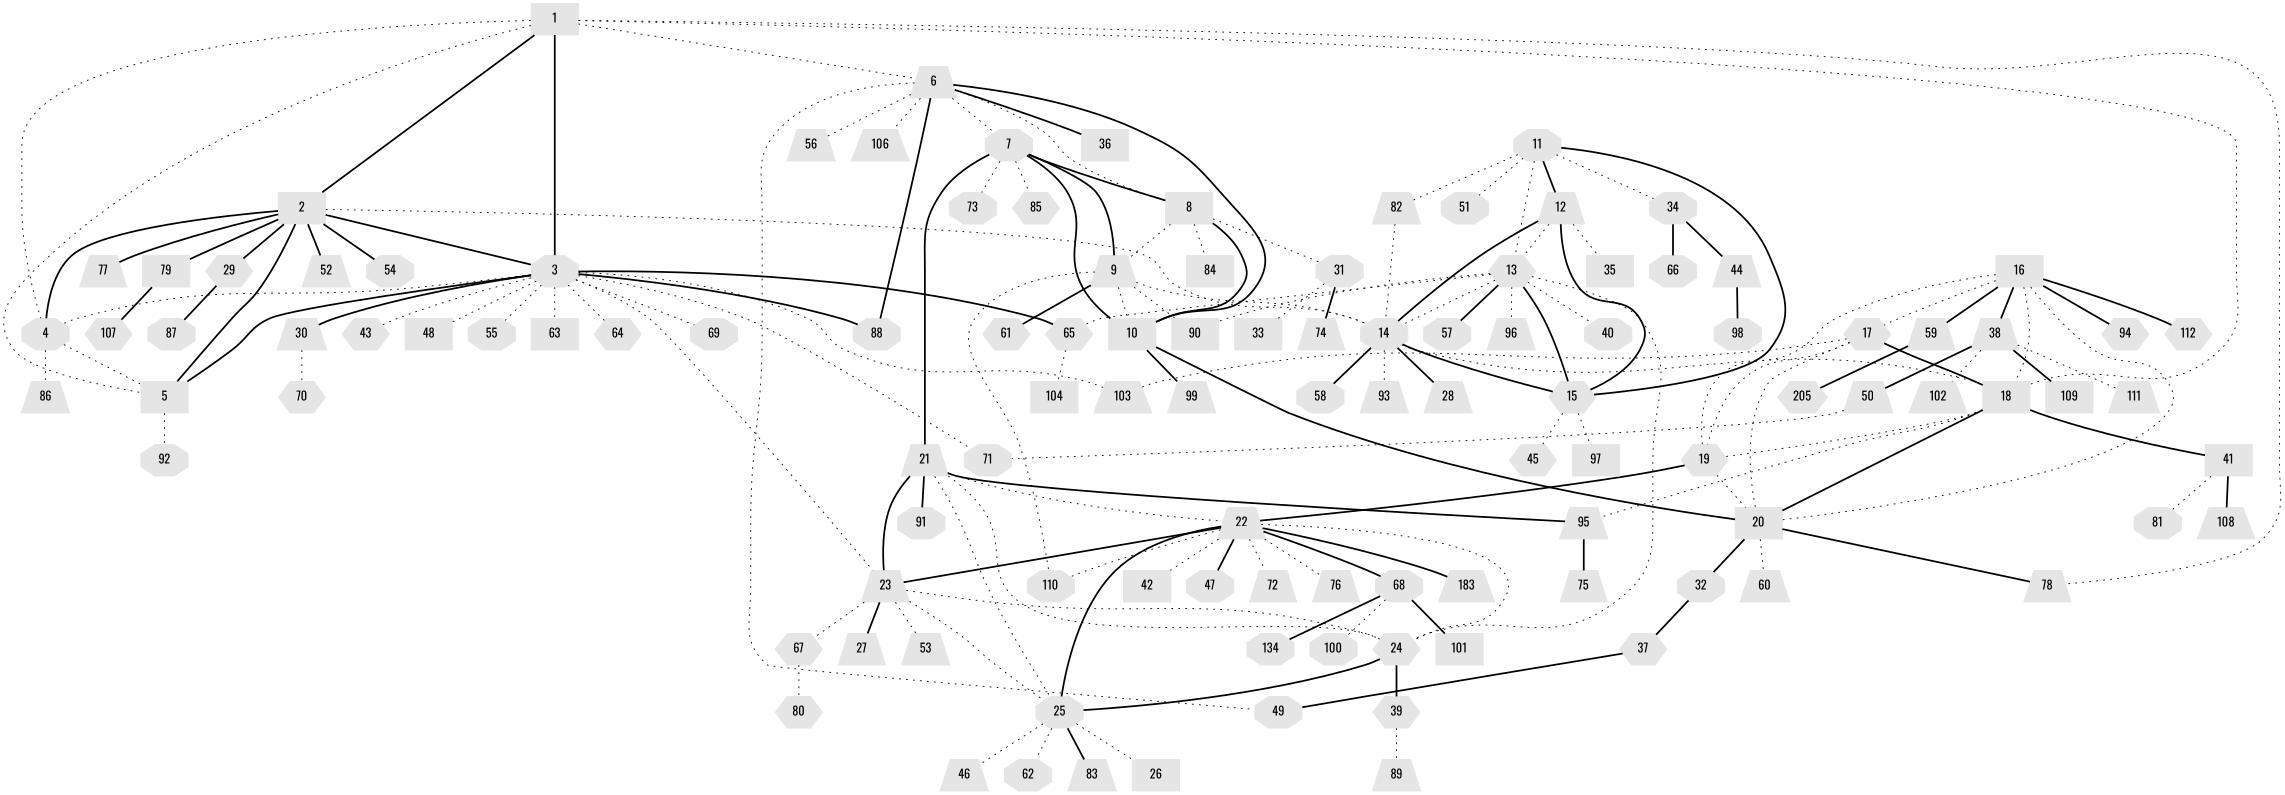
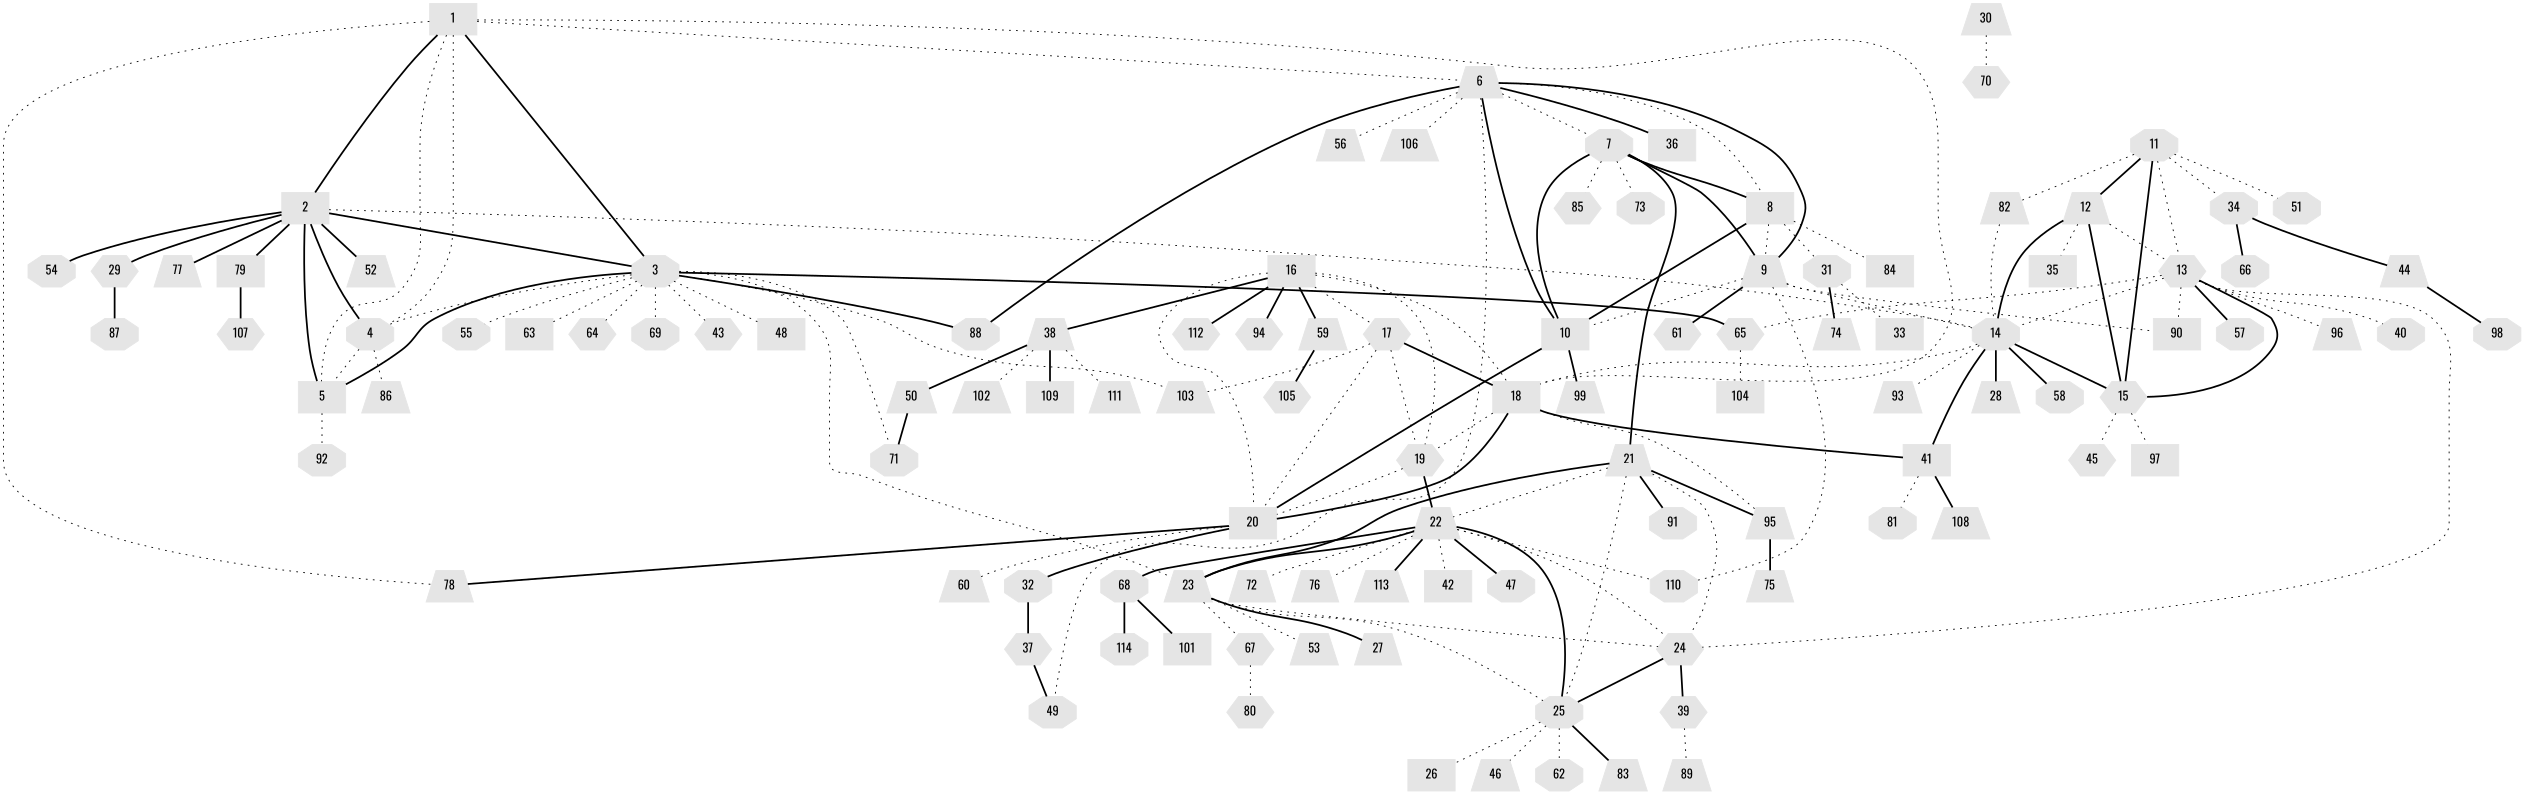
none -> (1700, 115)
(408, 298) -> none
none -> (1956, 395)
(1802, 397) -> (1287, 397)
(1428, 442) -> (903, 429)
(1466, 586) -> (1382, 586)
(1270, 649) -> (1124, 649)
(1334, 649) -> none
